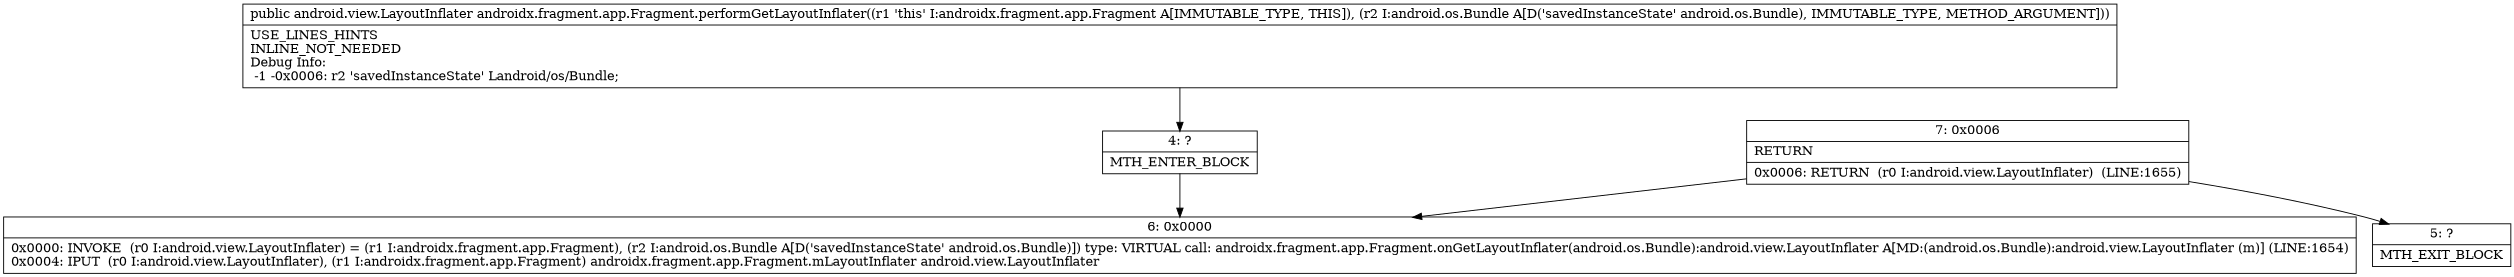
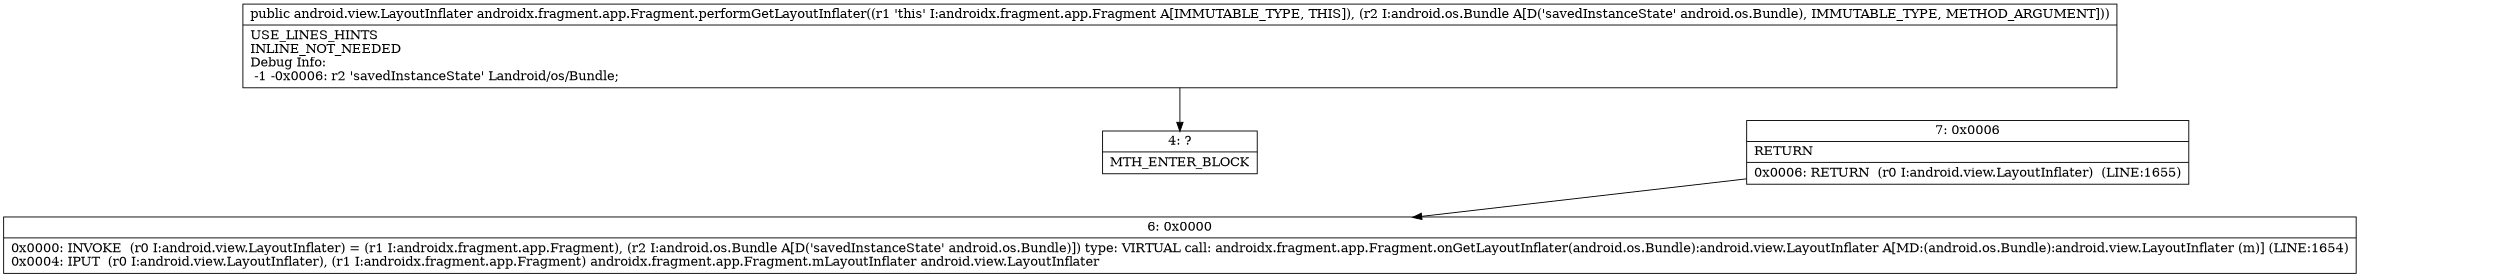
(1180, 191) -> none
(2442, 245) -> none
